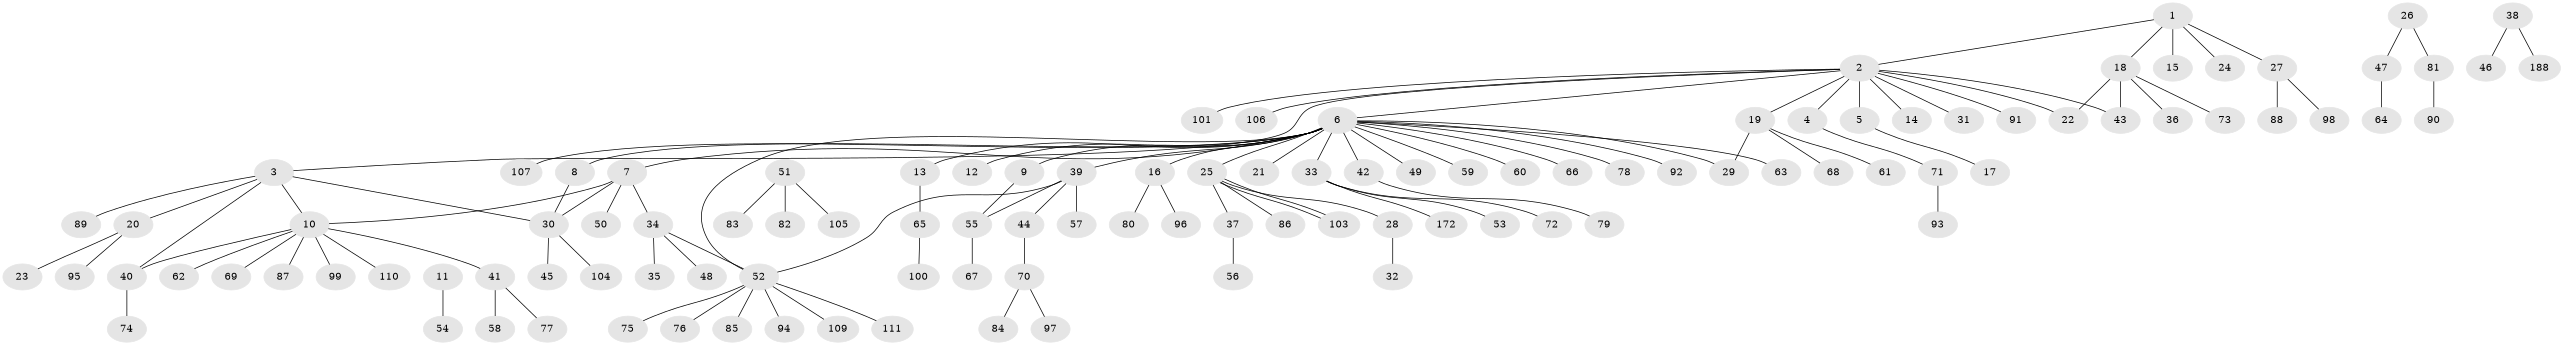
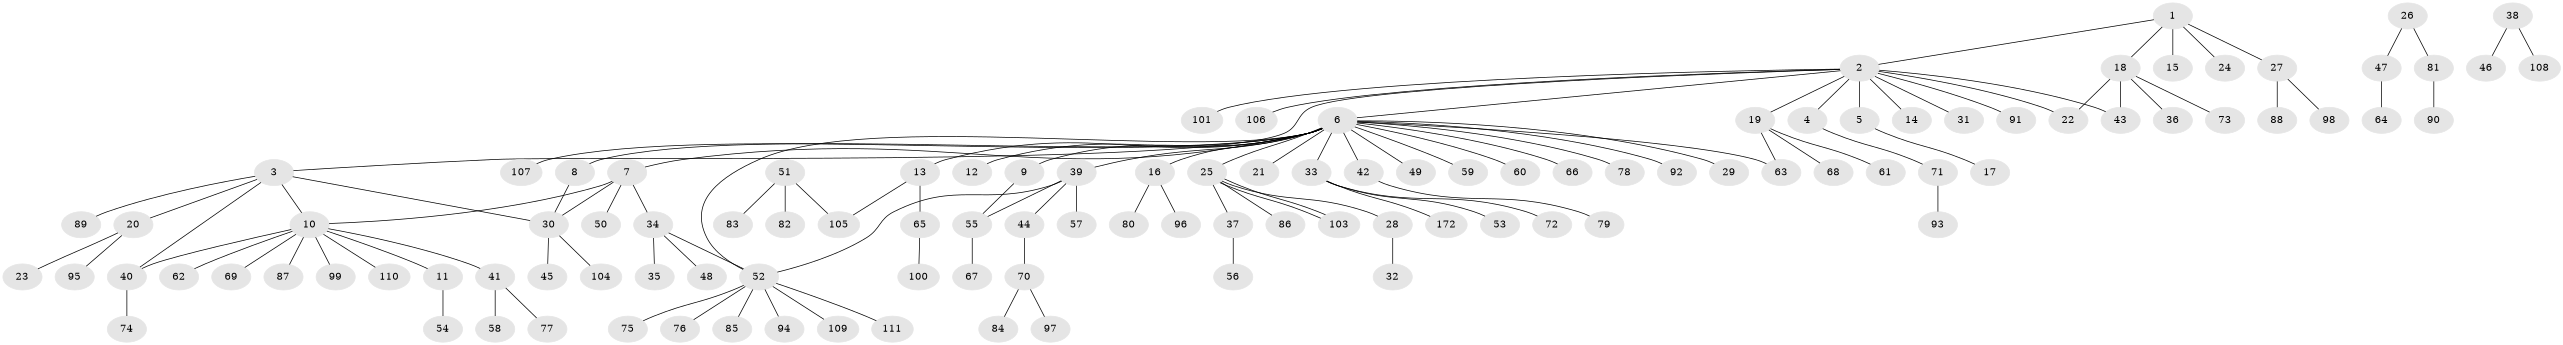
(2540, 68) -> (2540, 68)
(1742, 146) -> (1768, 146)
none -> (880, 198)
none -> (378, 249)
